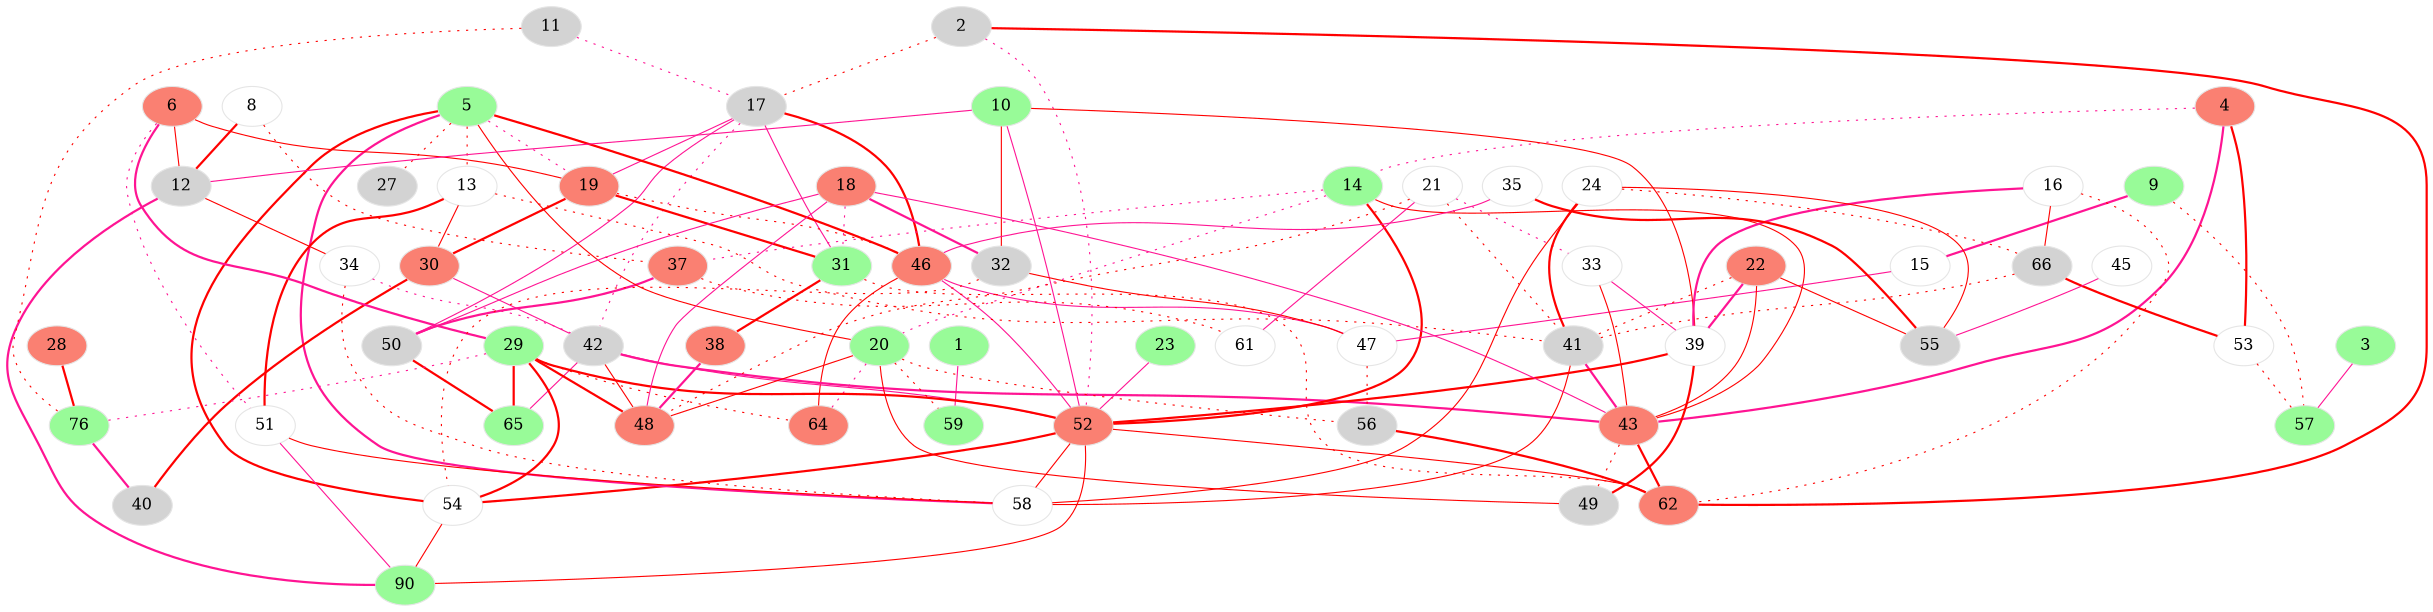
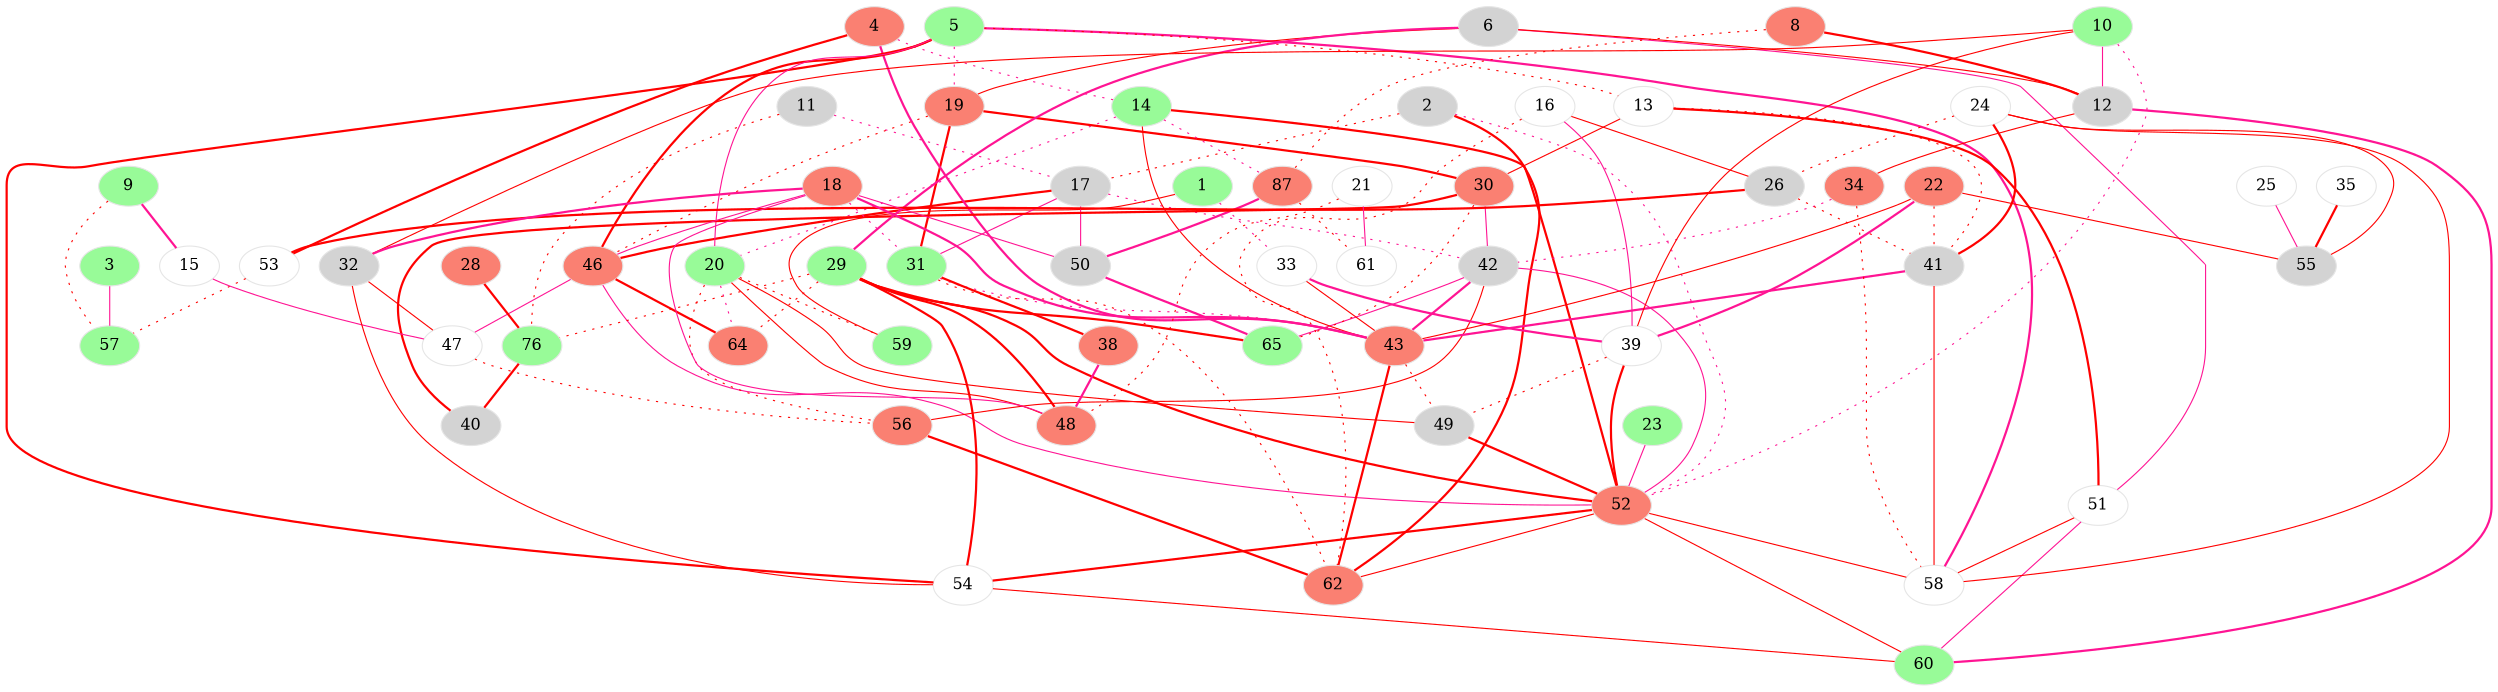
(172, 106) -> (1488, 27)
(252, 106) -> (1796, 27)
(673, 146) -> none
(387, 186) -> none
(1794, 214) -> (1620, 215)
(1203, 225) -> (687, 230)
(1512, 226) -> (1251, 232)
(1046, 265) -> (1969, 332)
(350, 266) -> (1854, 186)
(678, 266) -> (1282, 186)
(1503, 266) -> none
(2042, 266) -> (1774, 186)
(2122, 266) -> (2267, 186)
(615, 272) -> (757, 99)
(156, 274) -> (2023, 88)
(1248, 277) -> (1020, 292)
(673, 288) -> (584, 529)
none -> (1401, 290)
(1637, 301) -> (1454, 318)
none -> (1153, 311)
(847, 316) -> (661, 303)
(957, 385) -> (802, 243)
(453, 386) -> (1169, 303)
(298, 390) -> (684, 306)
(625, 394) -> (1247, 400)
(1367, 426) -> (902, 426)
(1671, 441) -> (1538, 386)
(111, 466) -> (502, 386)
none -> (1533, 466)
(405, 585) -> (1924, 665)
